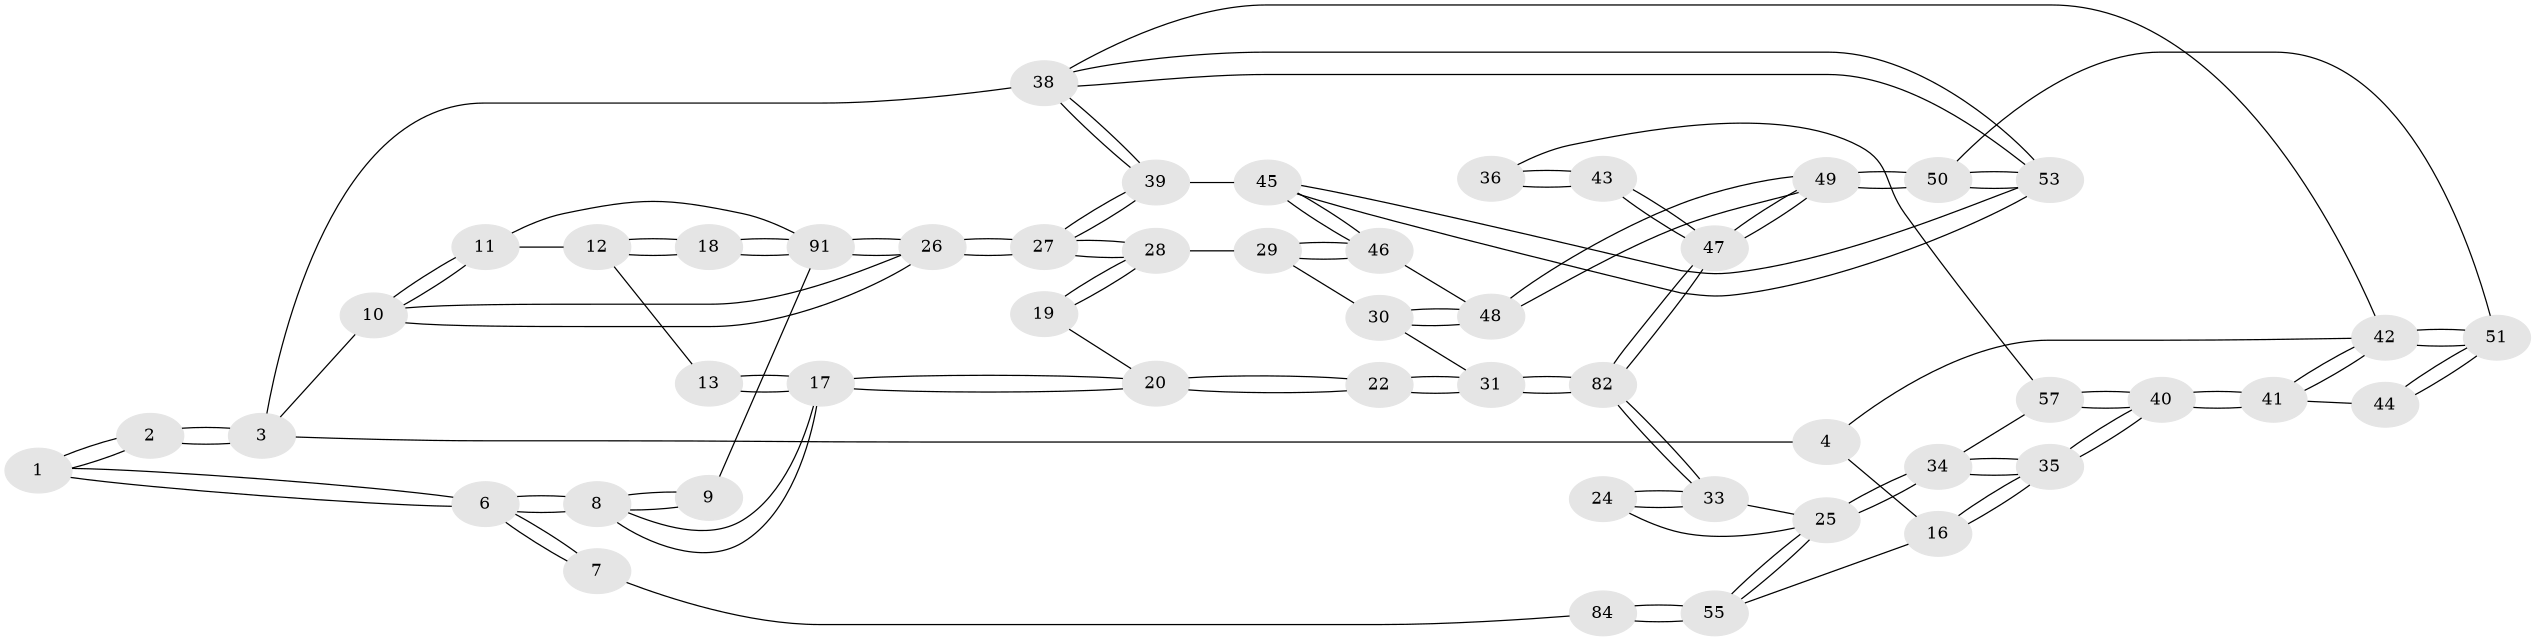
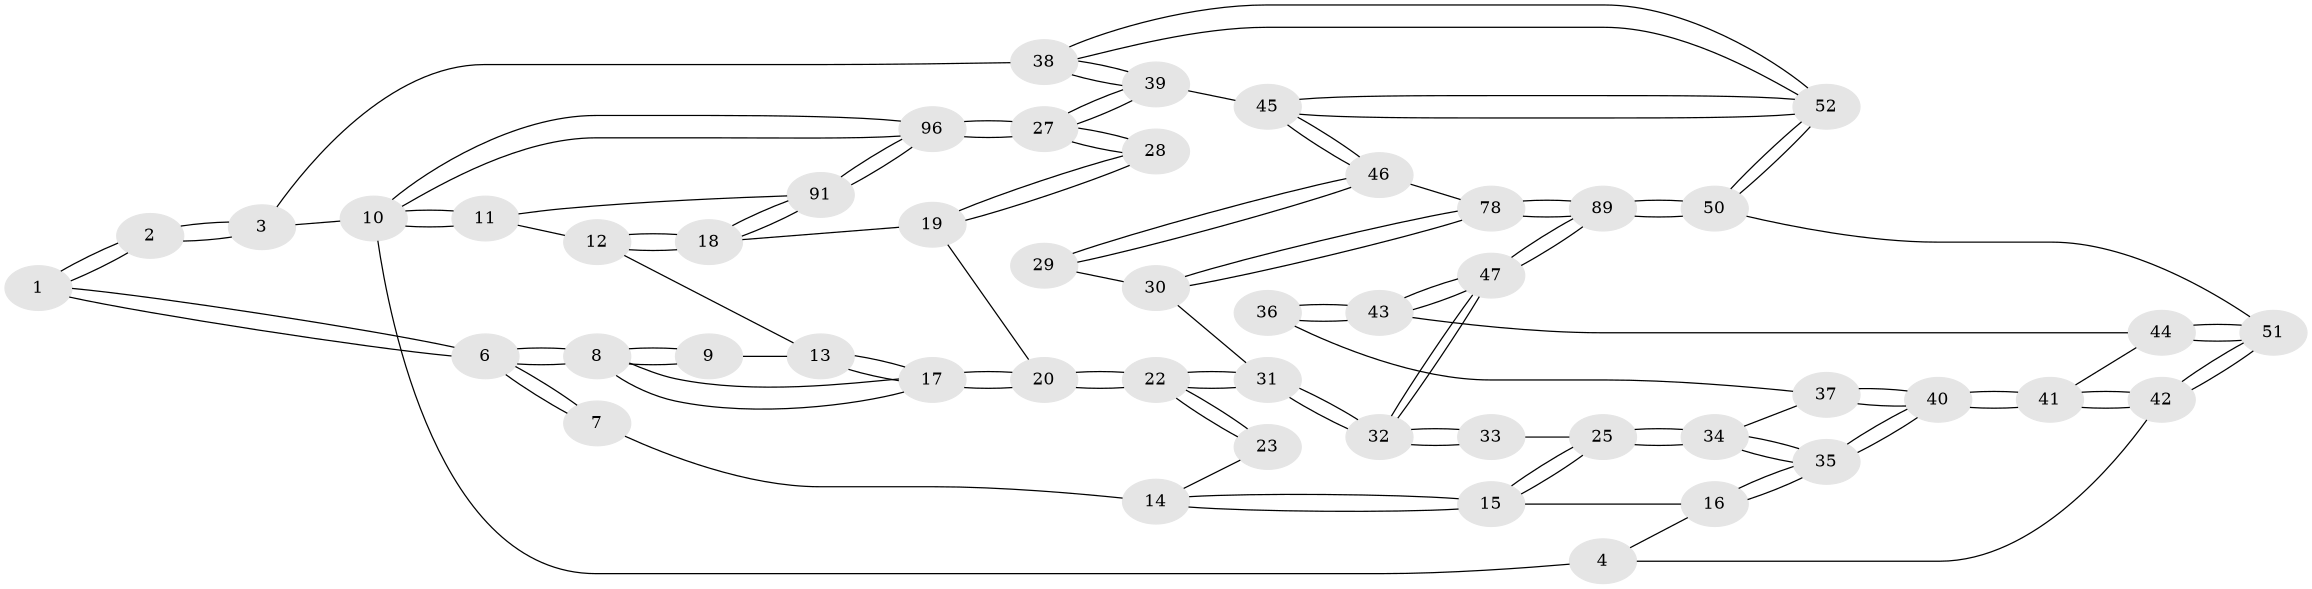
(1791, 5) -> none
(1826, 180) -> (1603, 209)
(2050, 180) -> (1826, 107)
none -> (821, 233)
(932, 247) -> (932, 129)
(1212, 251) -> none
(1491, 317) -> (1491, 209)
none -> (1770, 333)
(767, 367) -> (765, 356)
(1603, 385) -> (1379, 437)
(2050, 400) -> (1826, 395)
(1044, 442) -> (868, 574)
none -> (1268, 447)
(1603, 499) -> none
(1603, 613) -> (1156, 502)
(1715, 613) -> (1491, 504)
